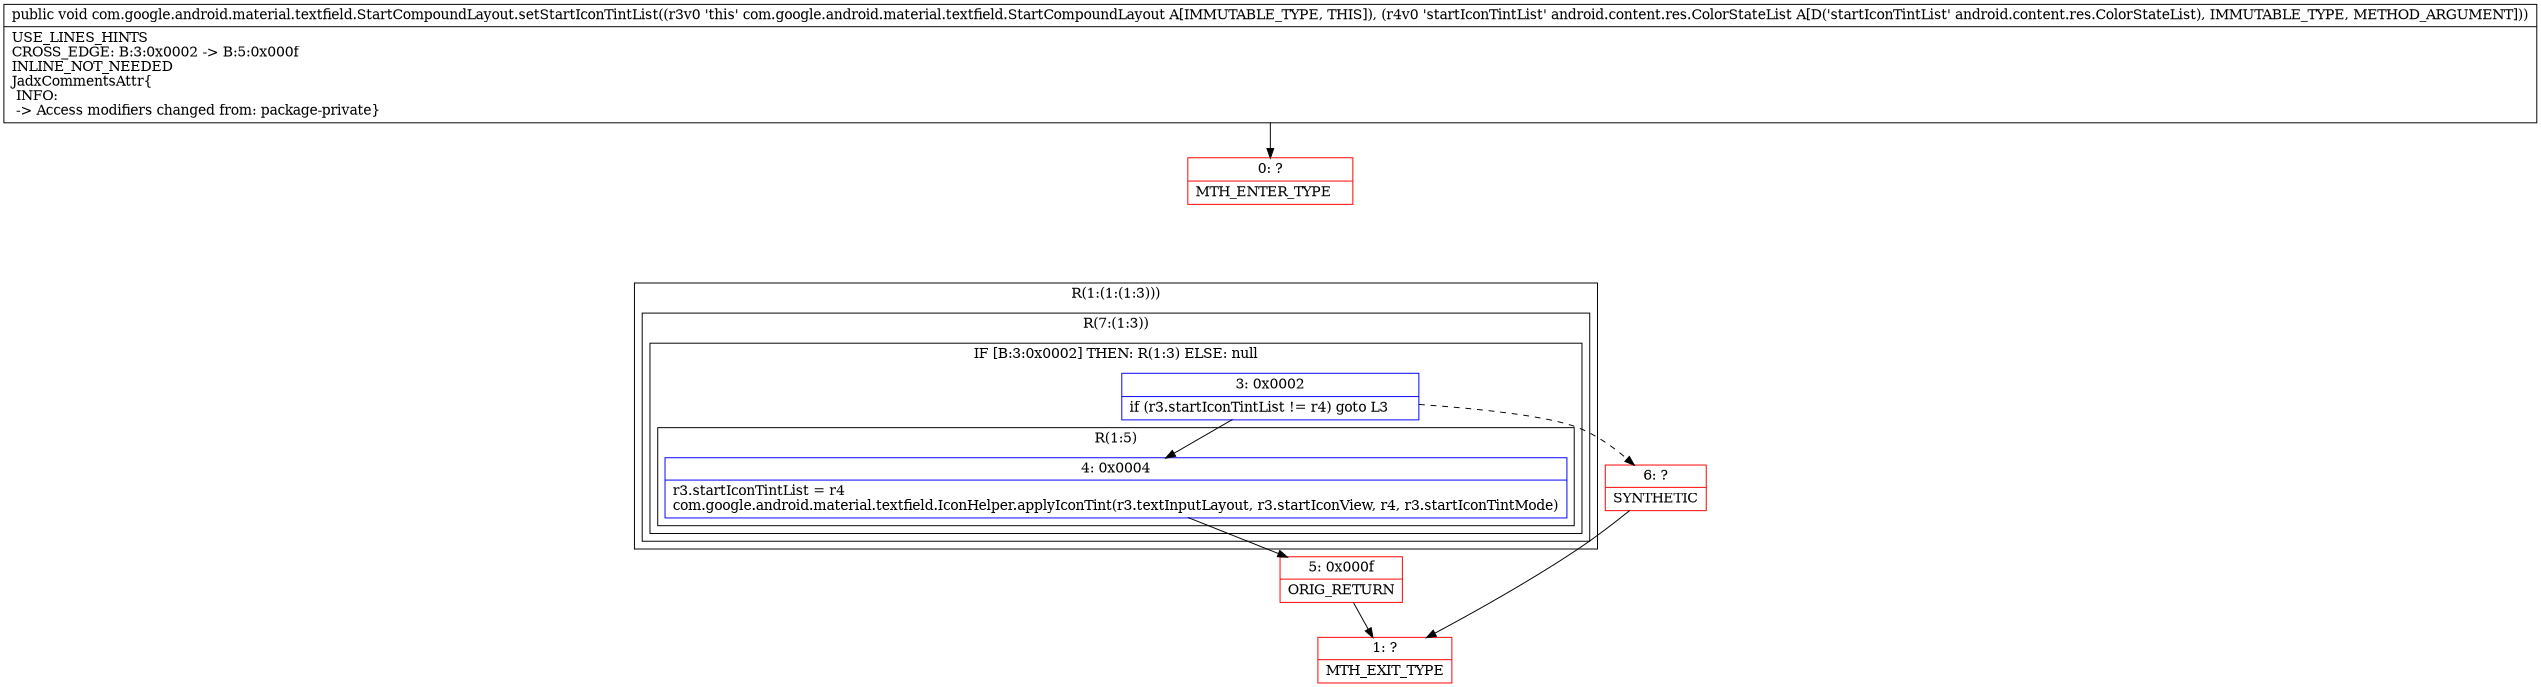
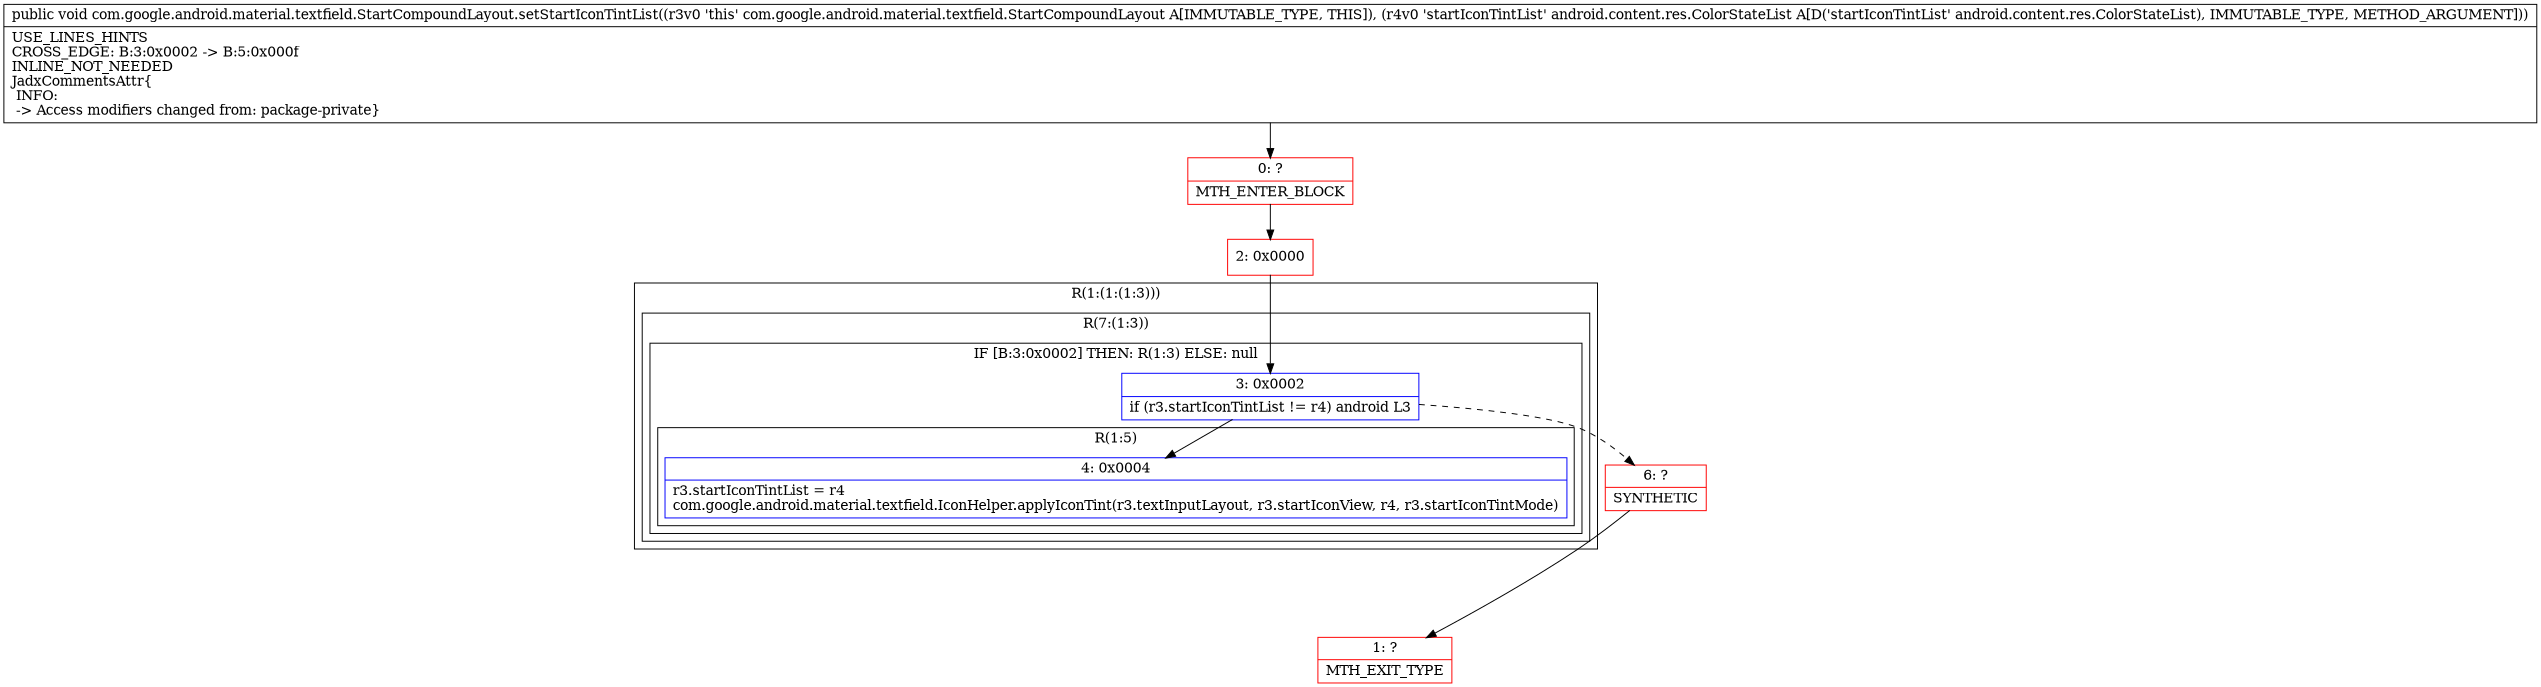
(1264, 192) -> (1270, 192)
none -> (1270, 257)
(1259, 408) -> (1270, 408)
(1341, 580) -> none
